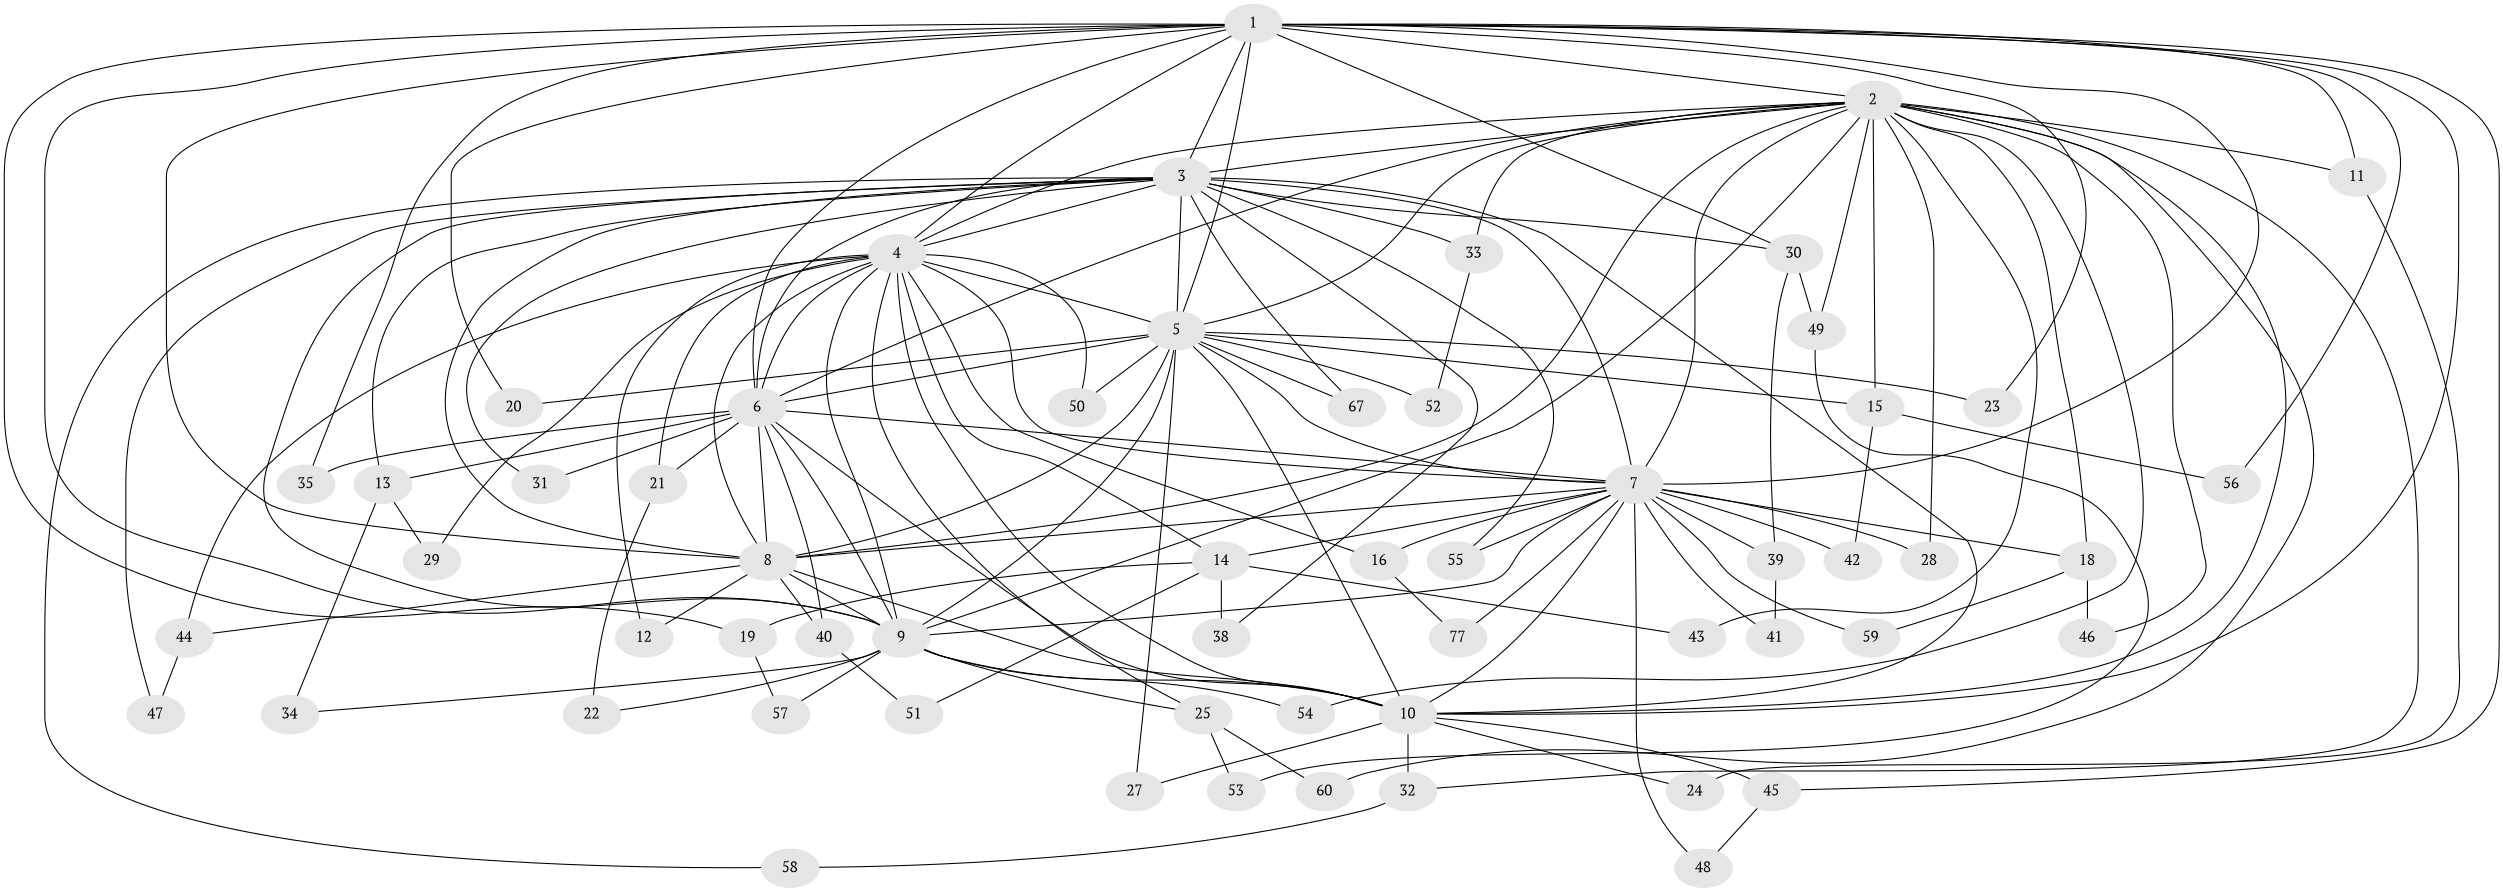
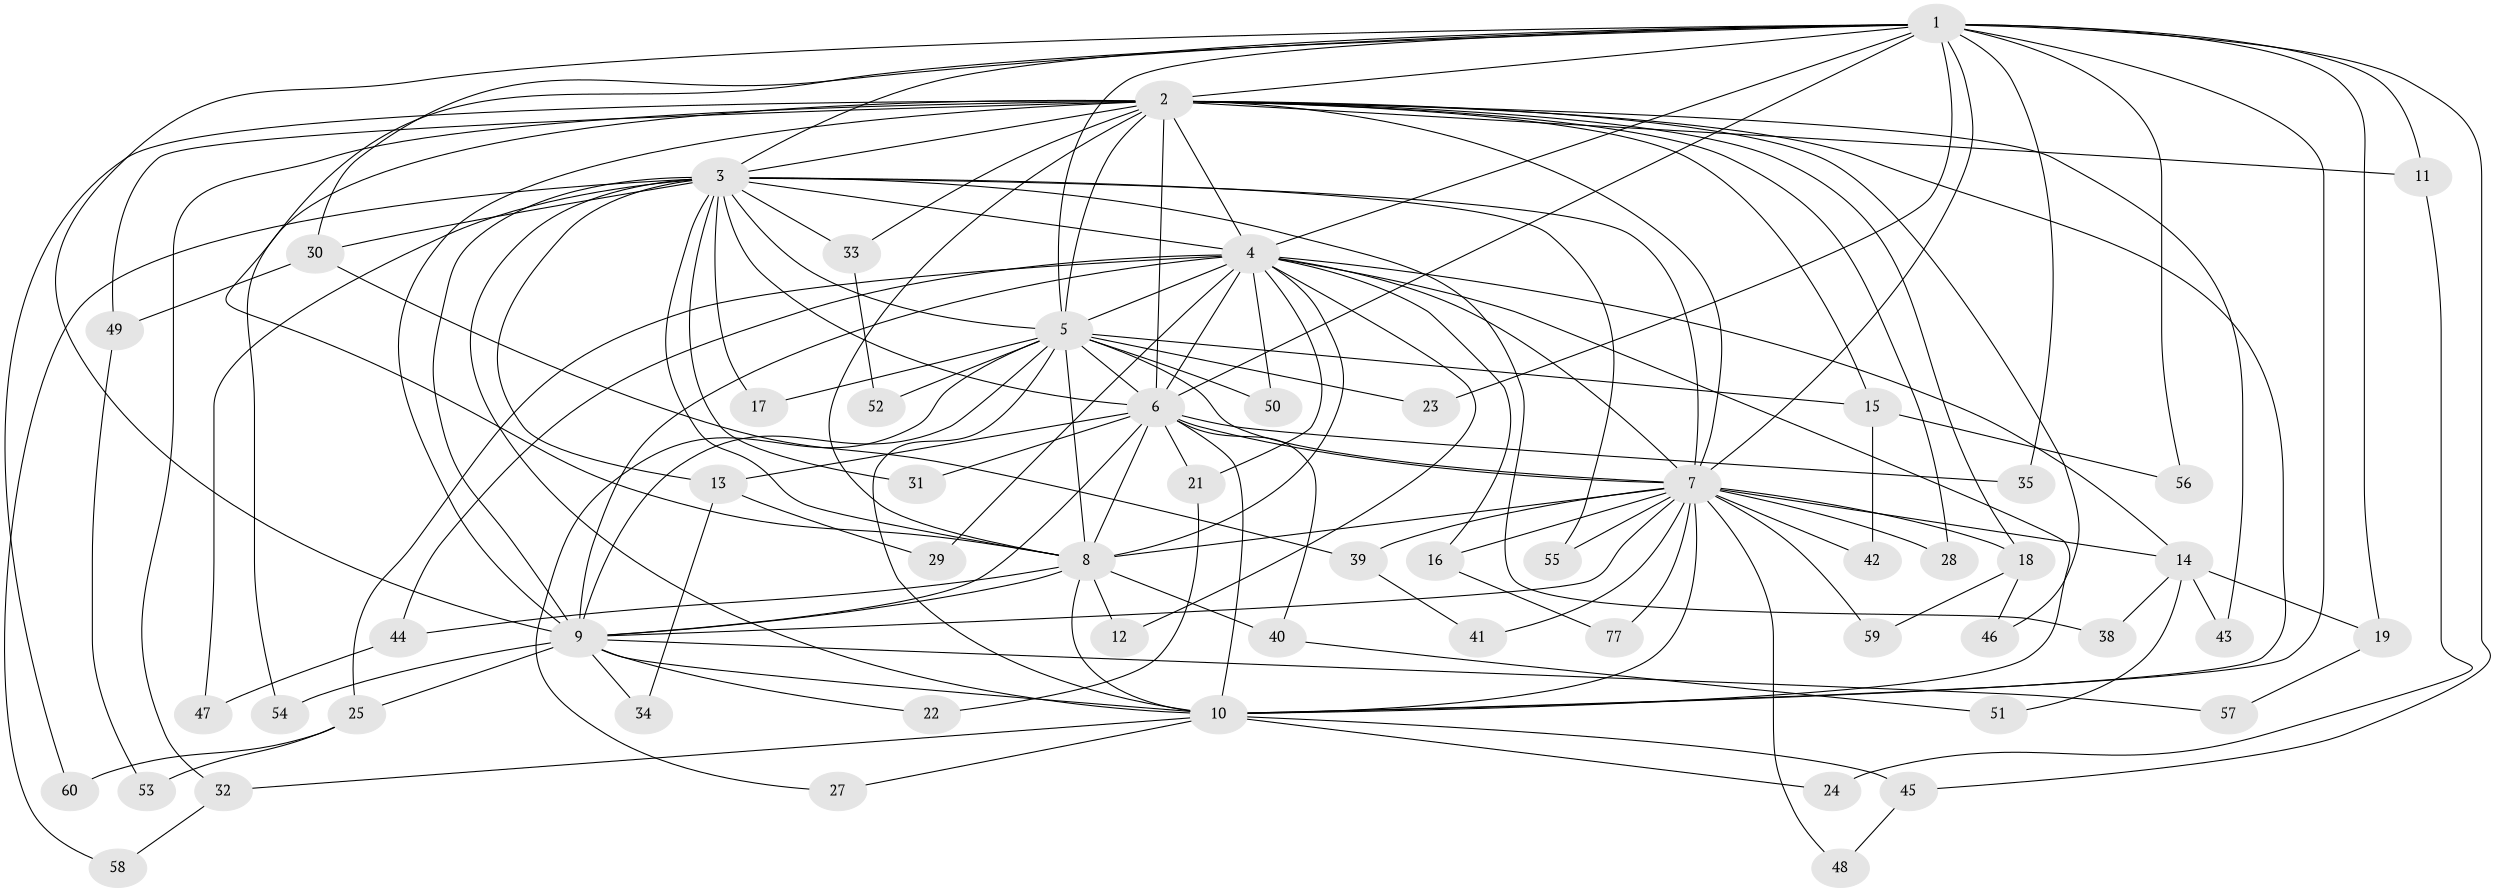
(514, 407) -> none
(1357, 407) -> (759, 407)
